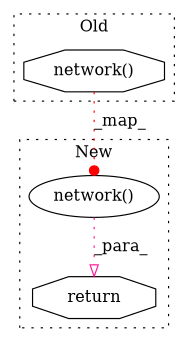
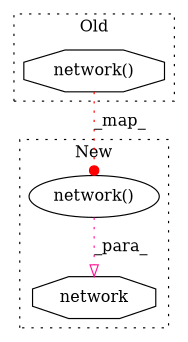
(94, 298) -> (94, 298)
